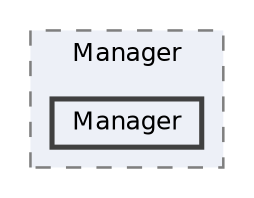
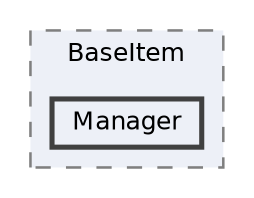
(127, 55) -> (127, 55)
